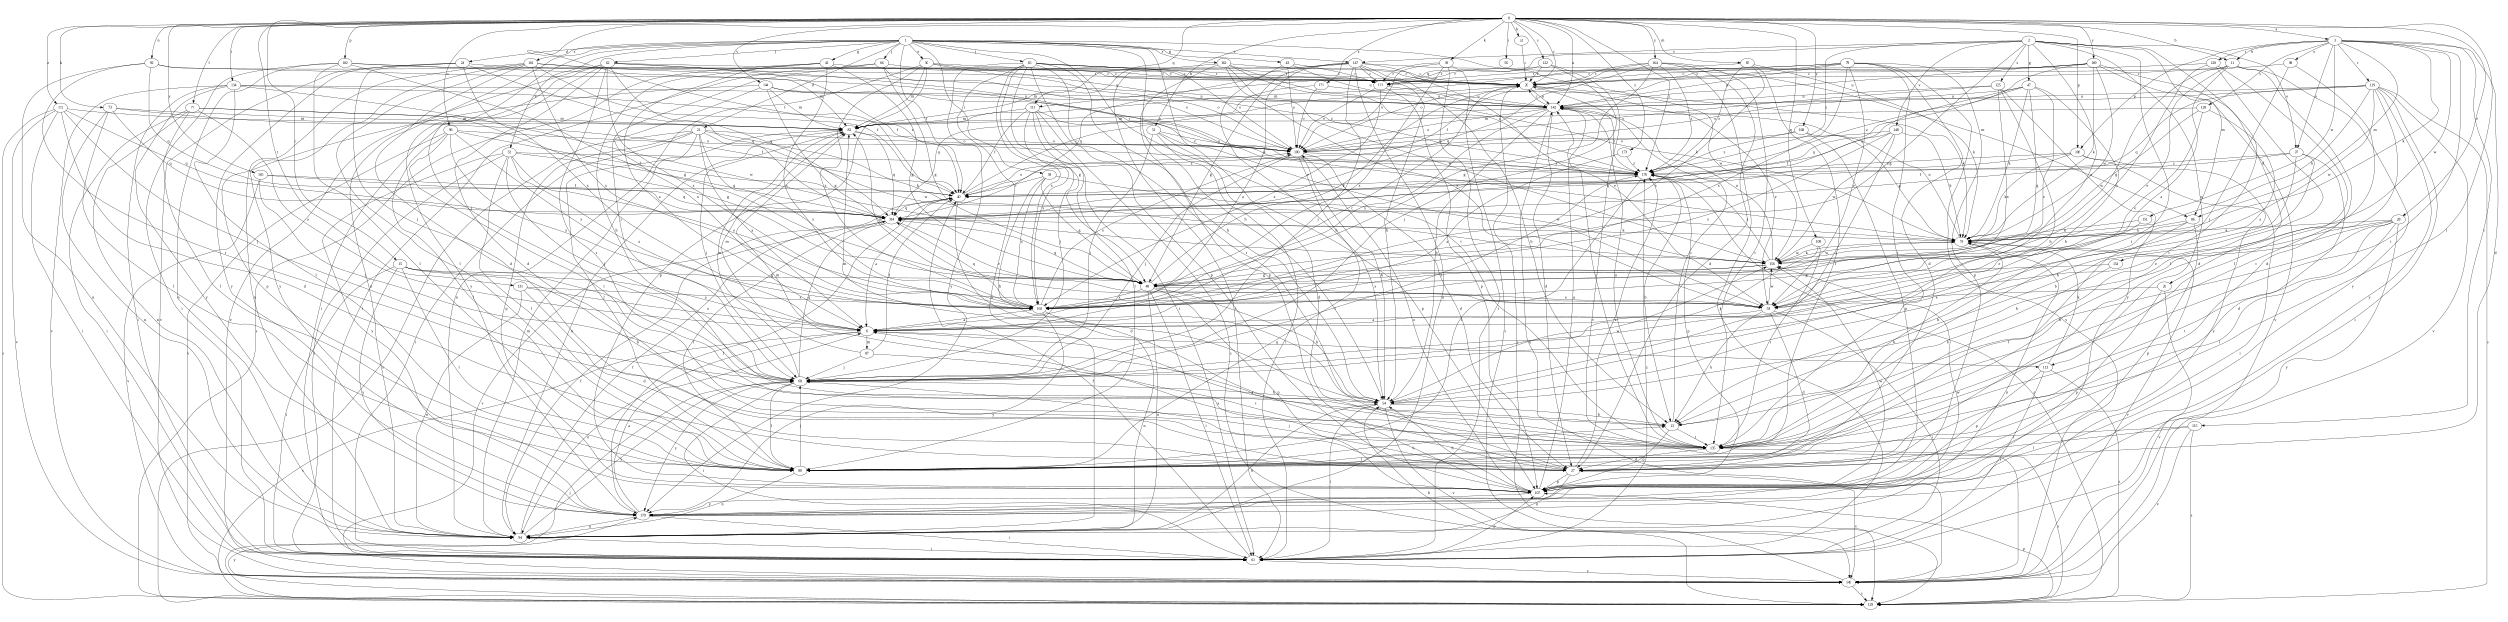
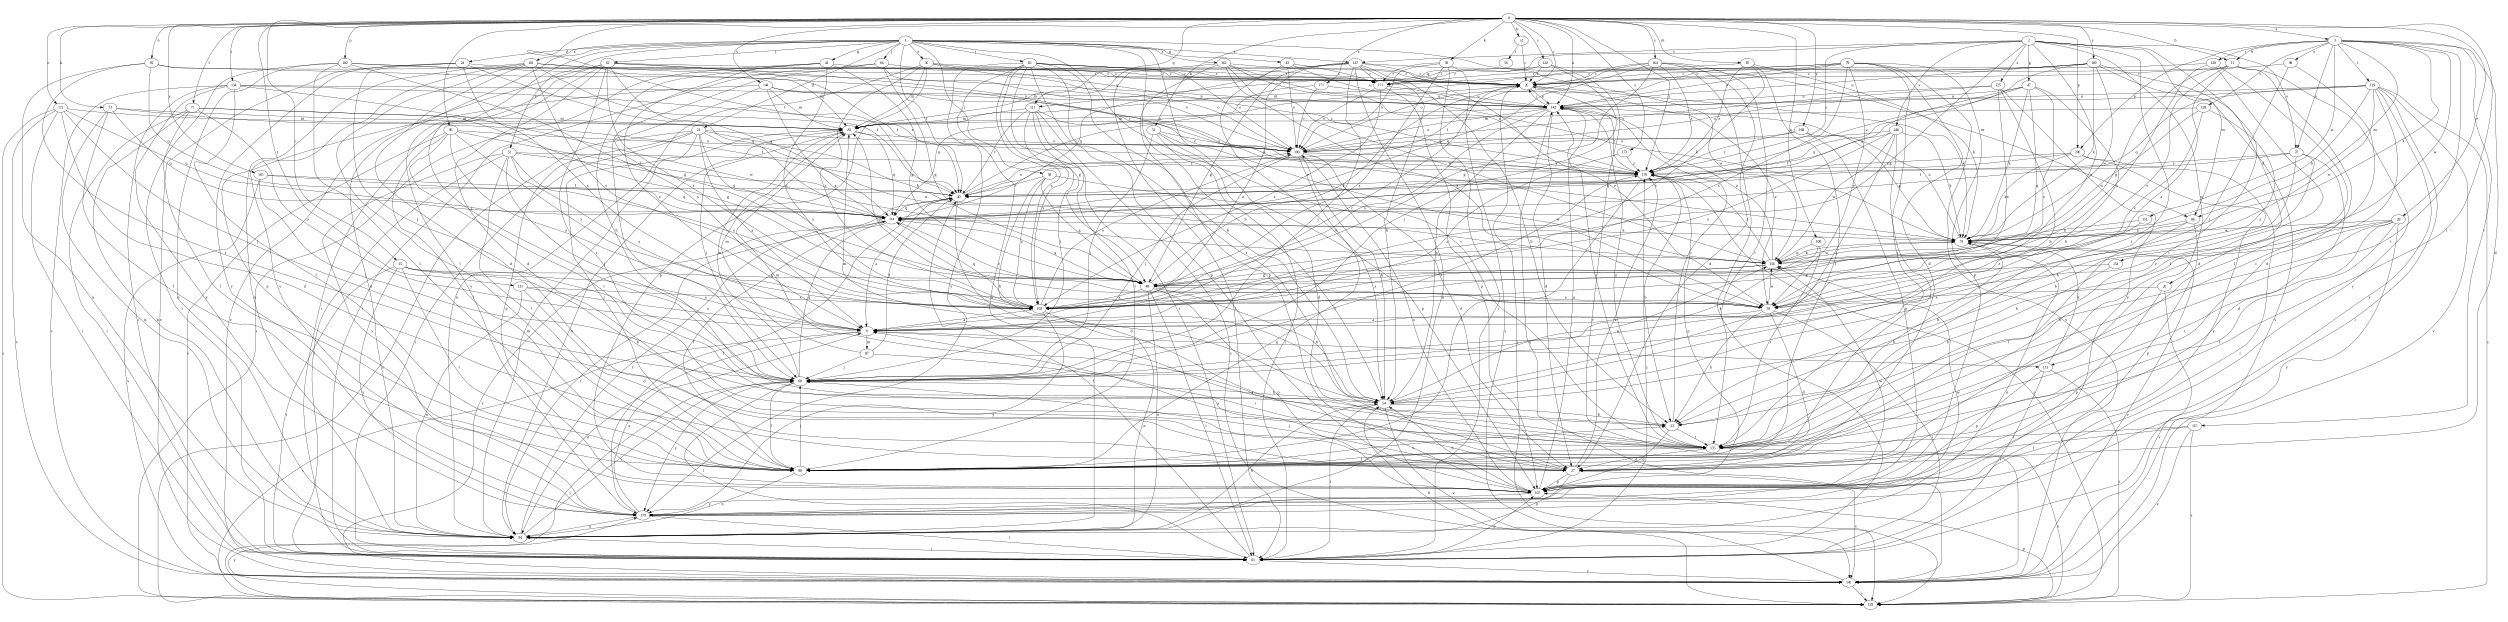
(1507, 39) -> (1514, 51)
(892, 219) -> (892, 219)
none -> (1491, 454)
